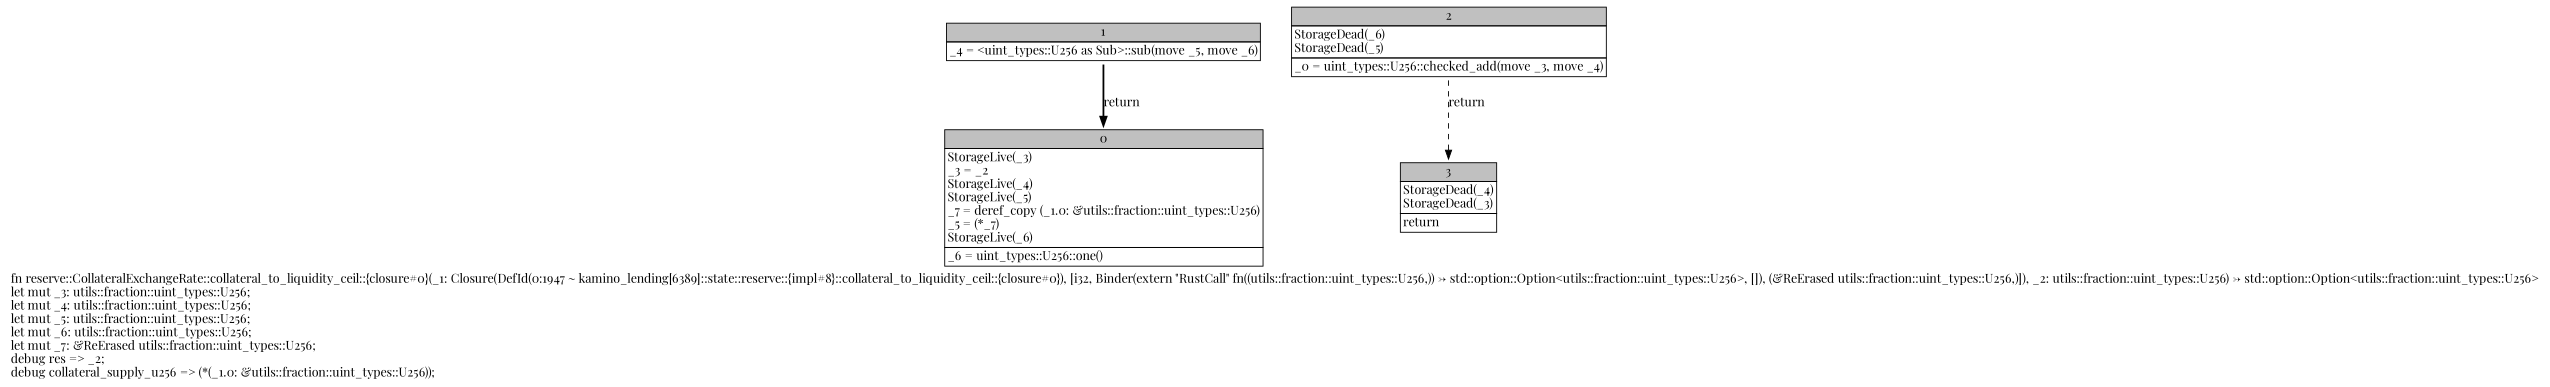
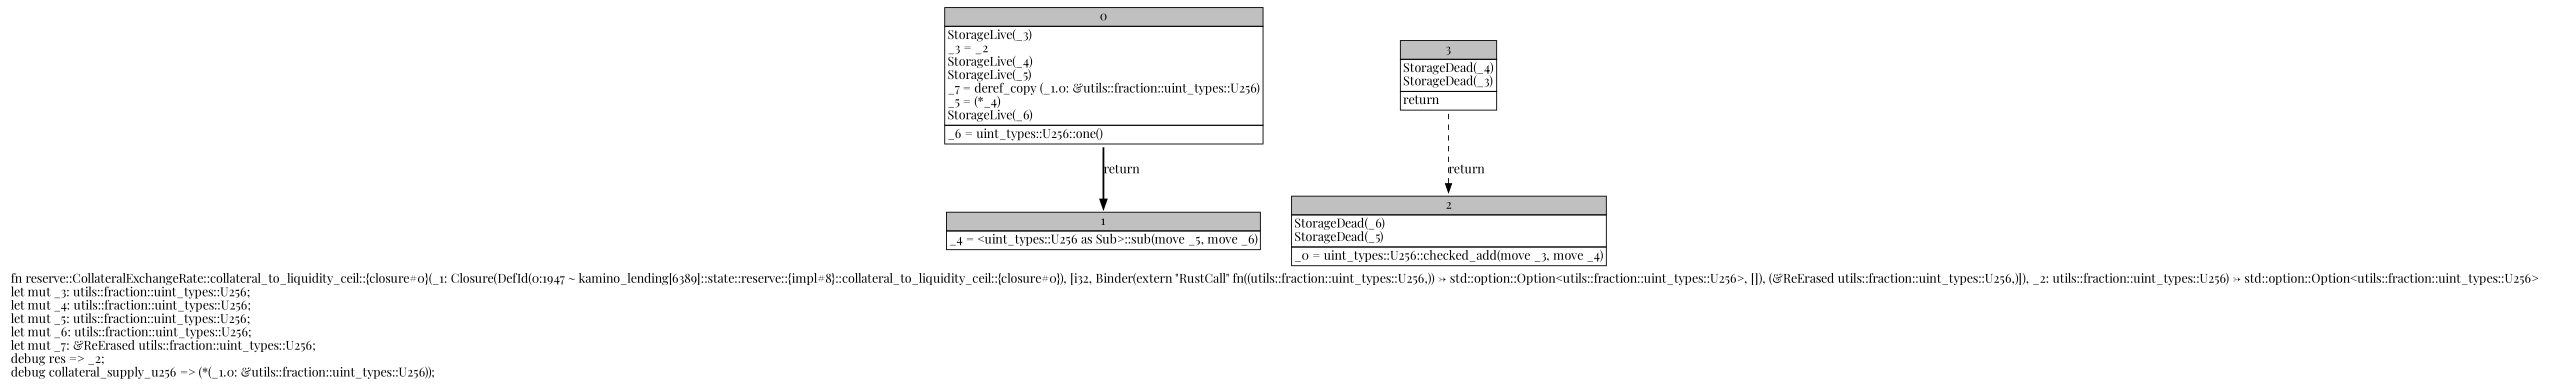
(1103, 91) -> (1103, 173)
(1449, 115) -> (1449, 149)
(973, 224) -> (974, 102)
